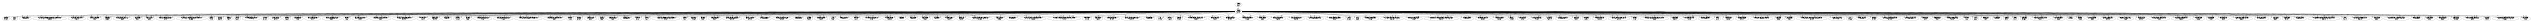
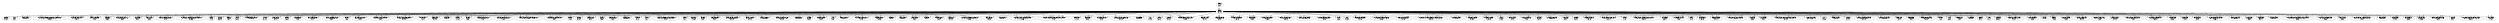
(856, 19) -> none
(1705, 19) -> none
(2345, 19) -> none
